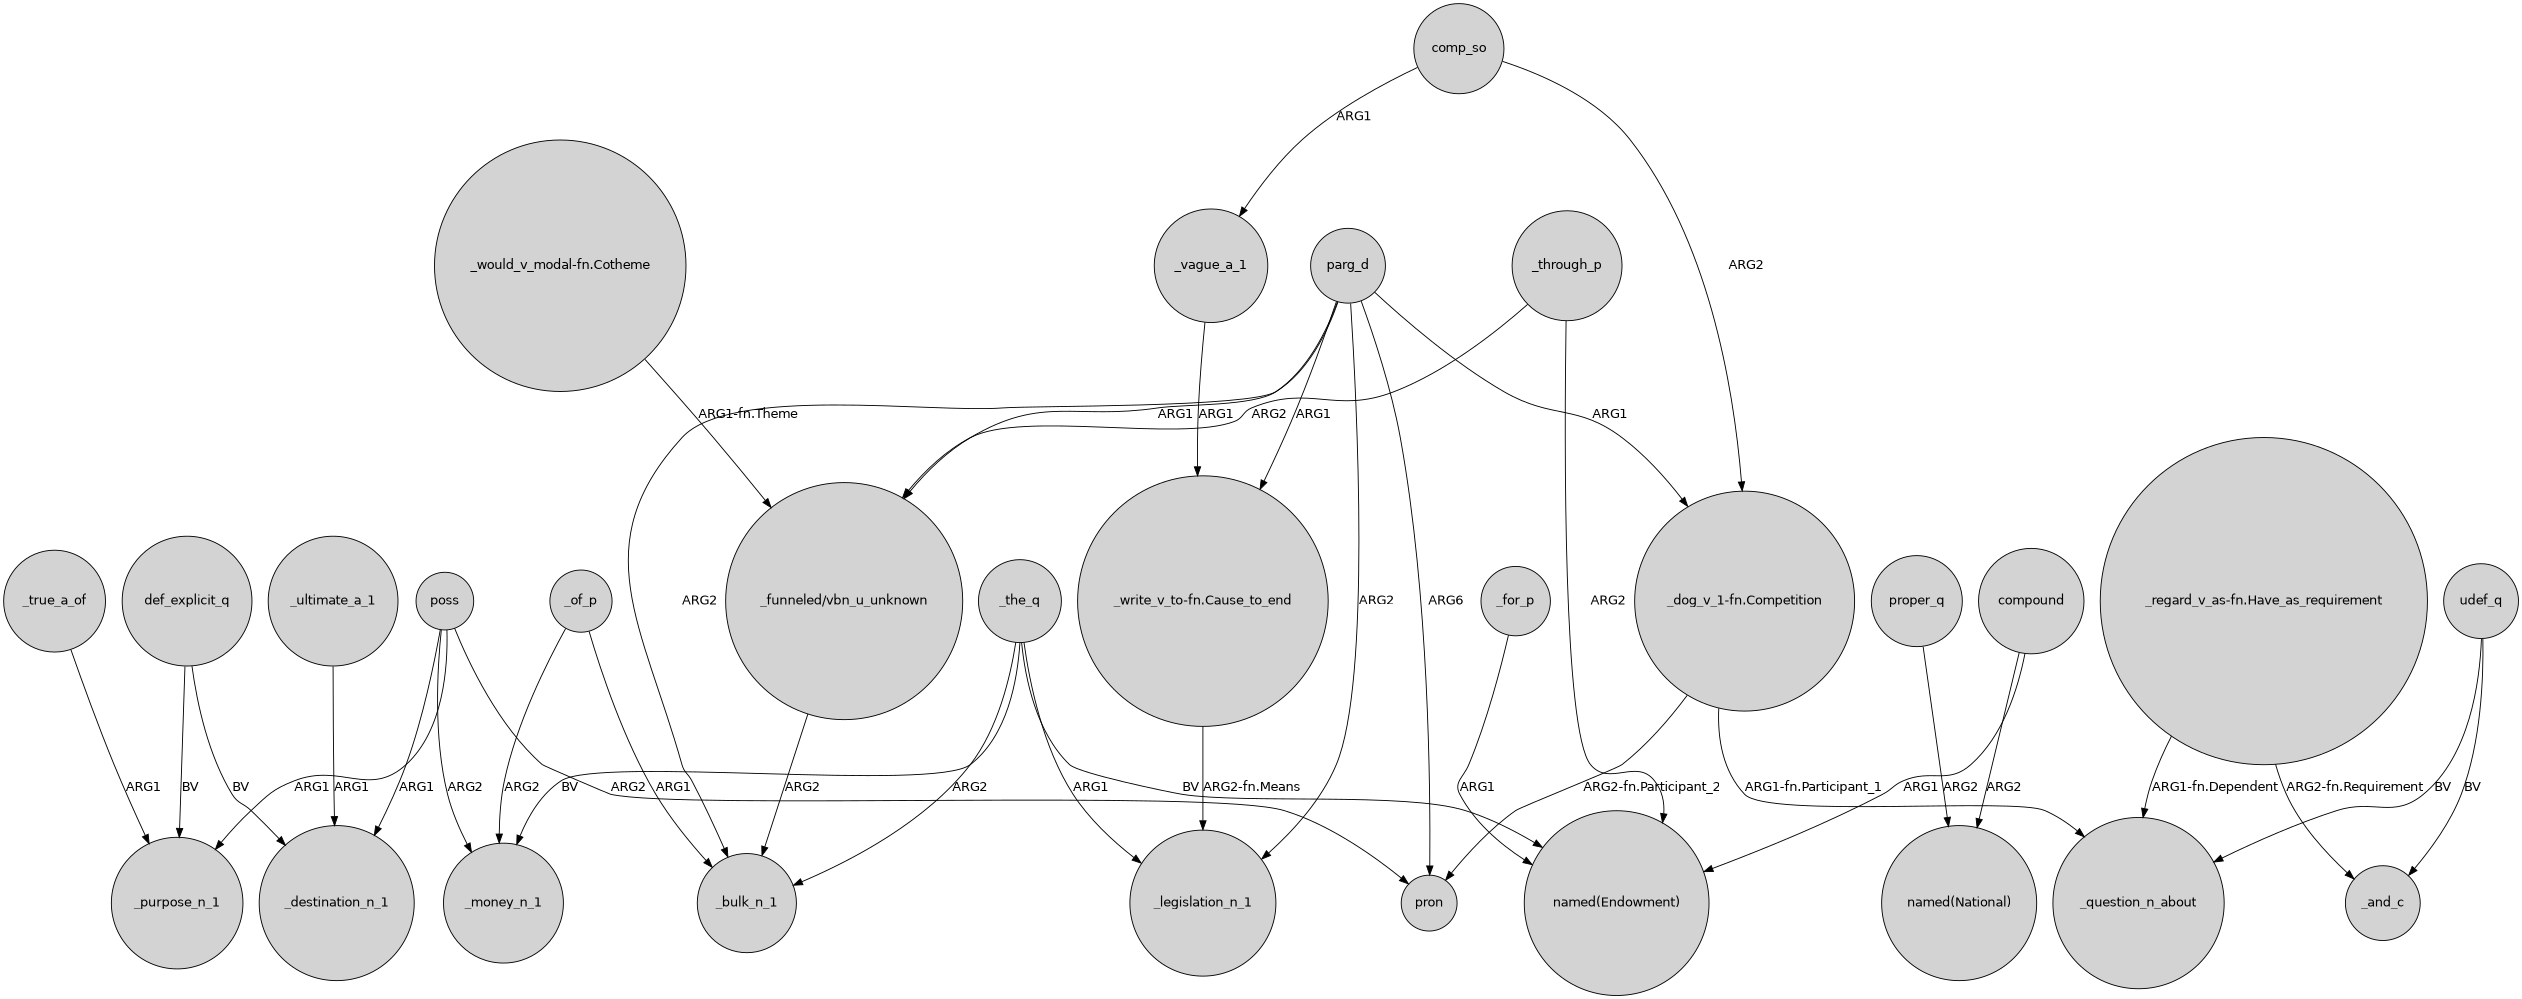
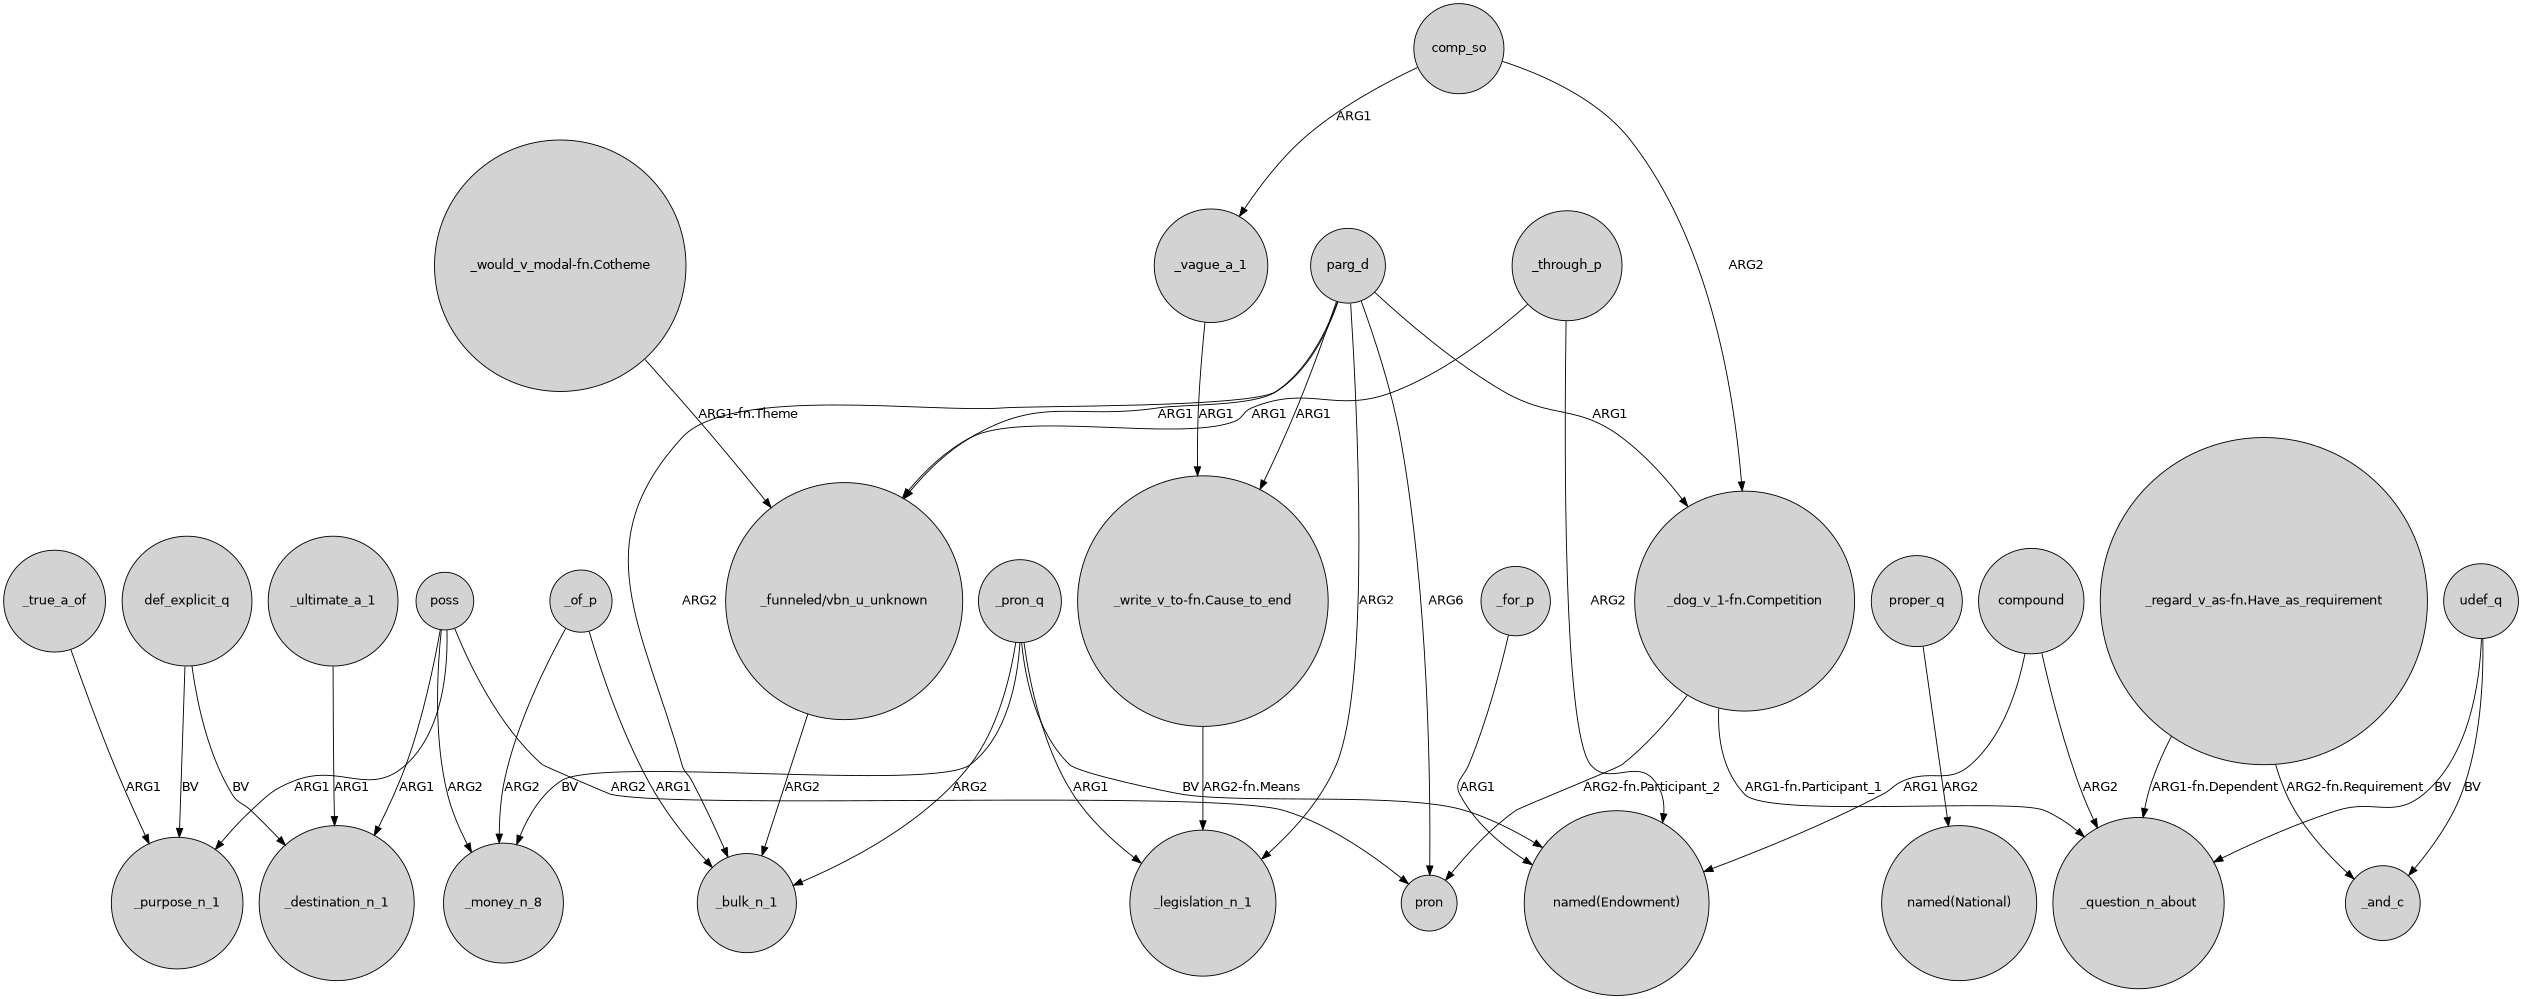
(1270, 415) -> (1270, 415)
(1020, 601) -> (1020, 601)
(1997, 744) -> (2064, 738)
(503, 903) -> (503, 903)
